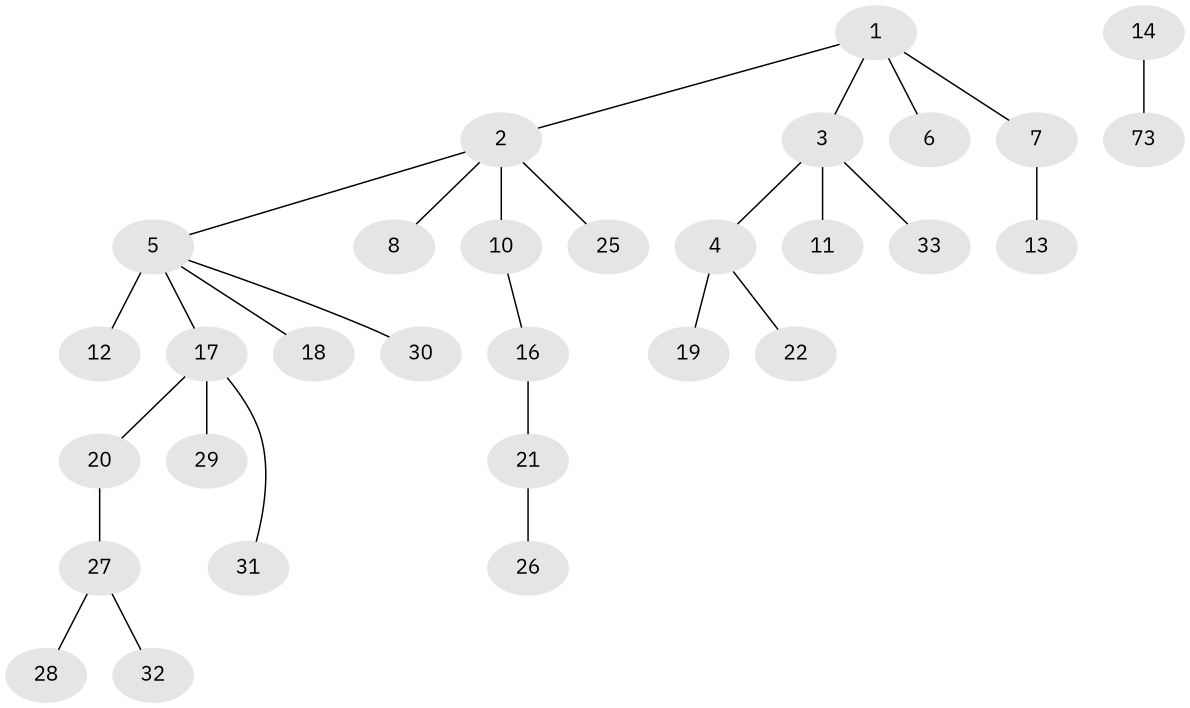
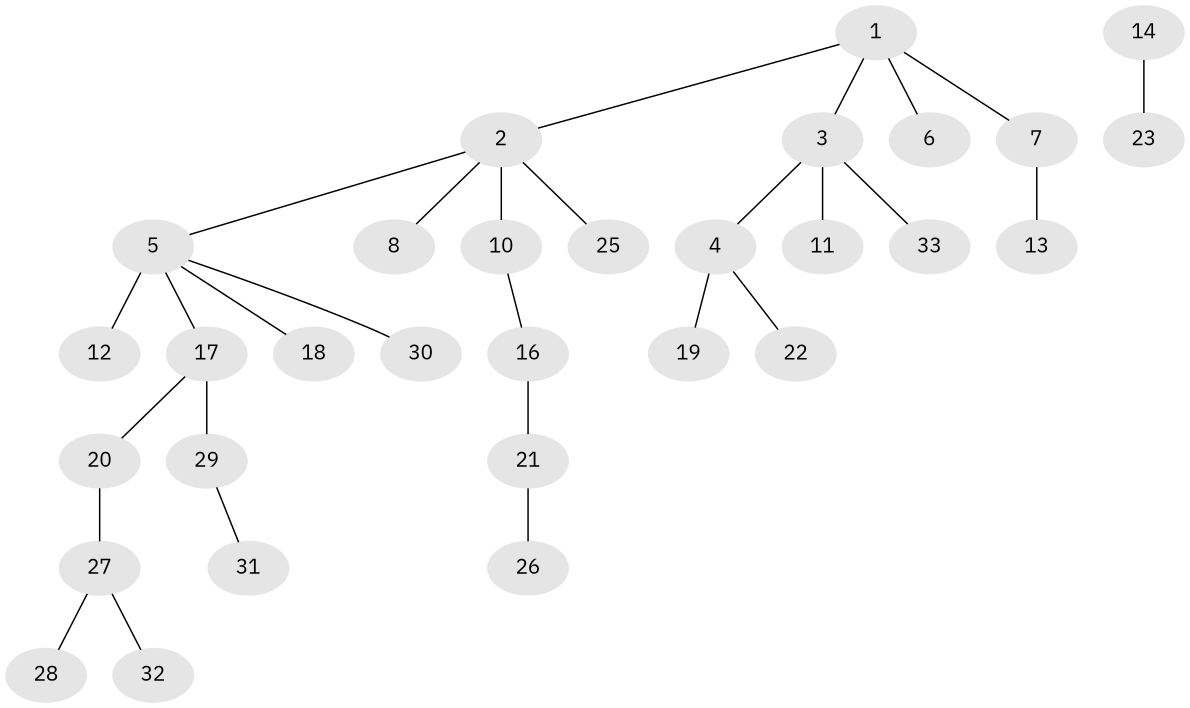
(1144, 140) -> (1144, 140)
(264, 455) -> (228, 515)
